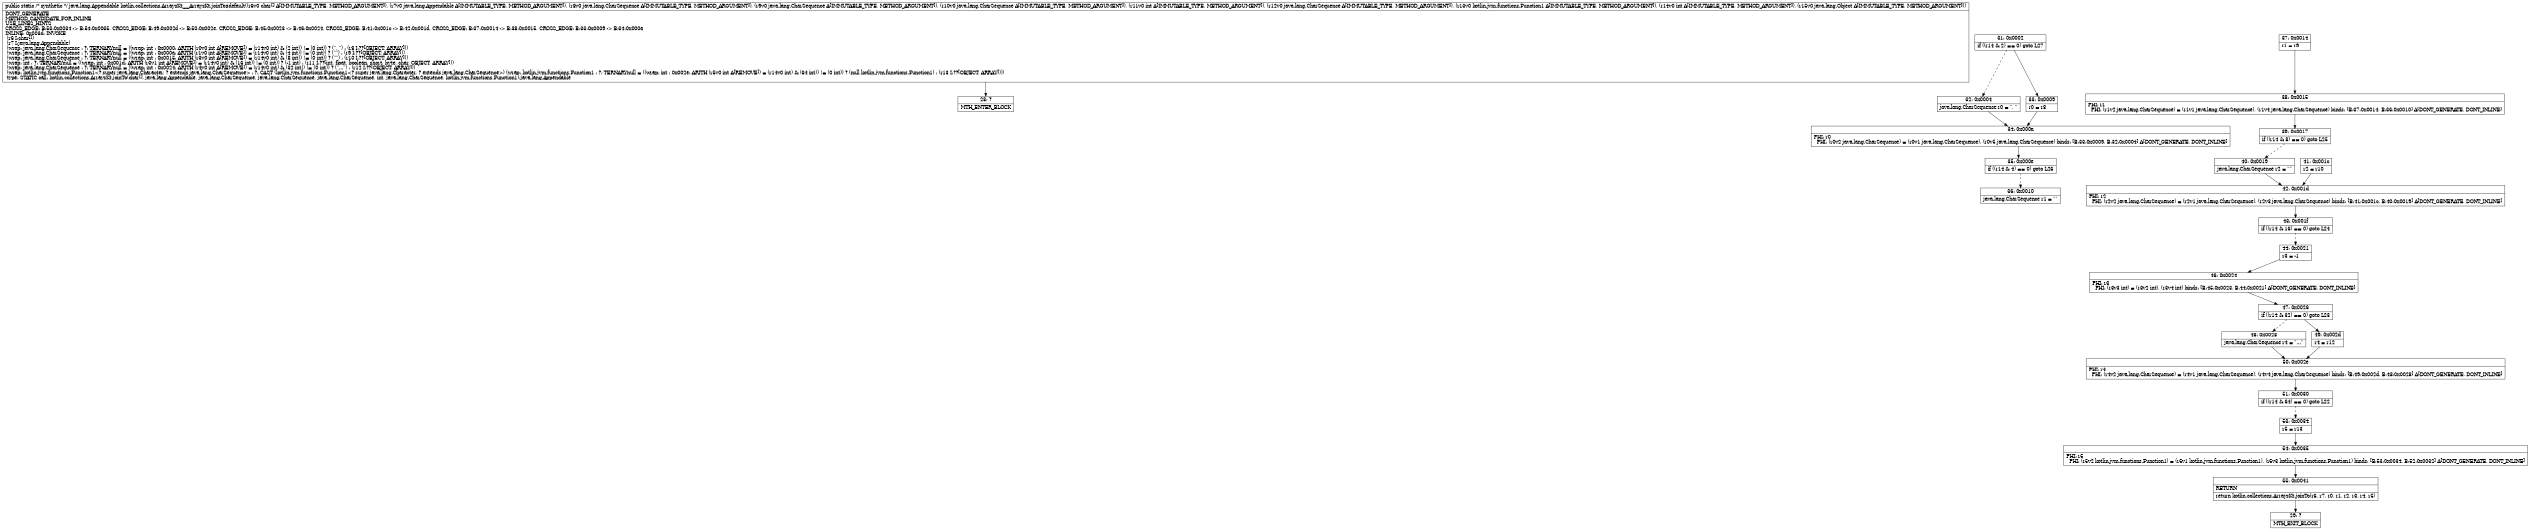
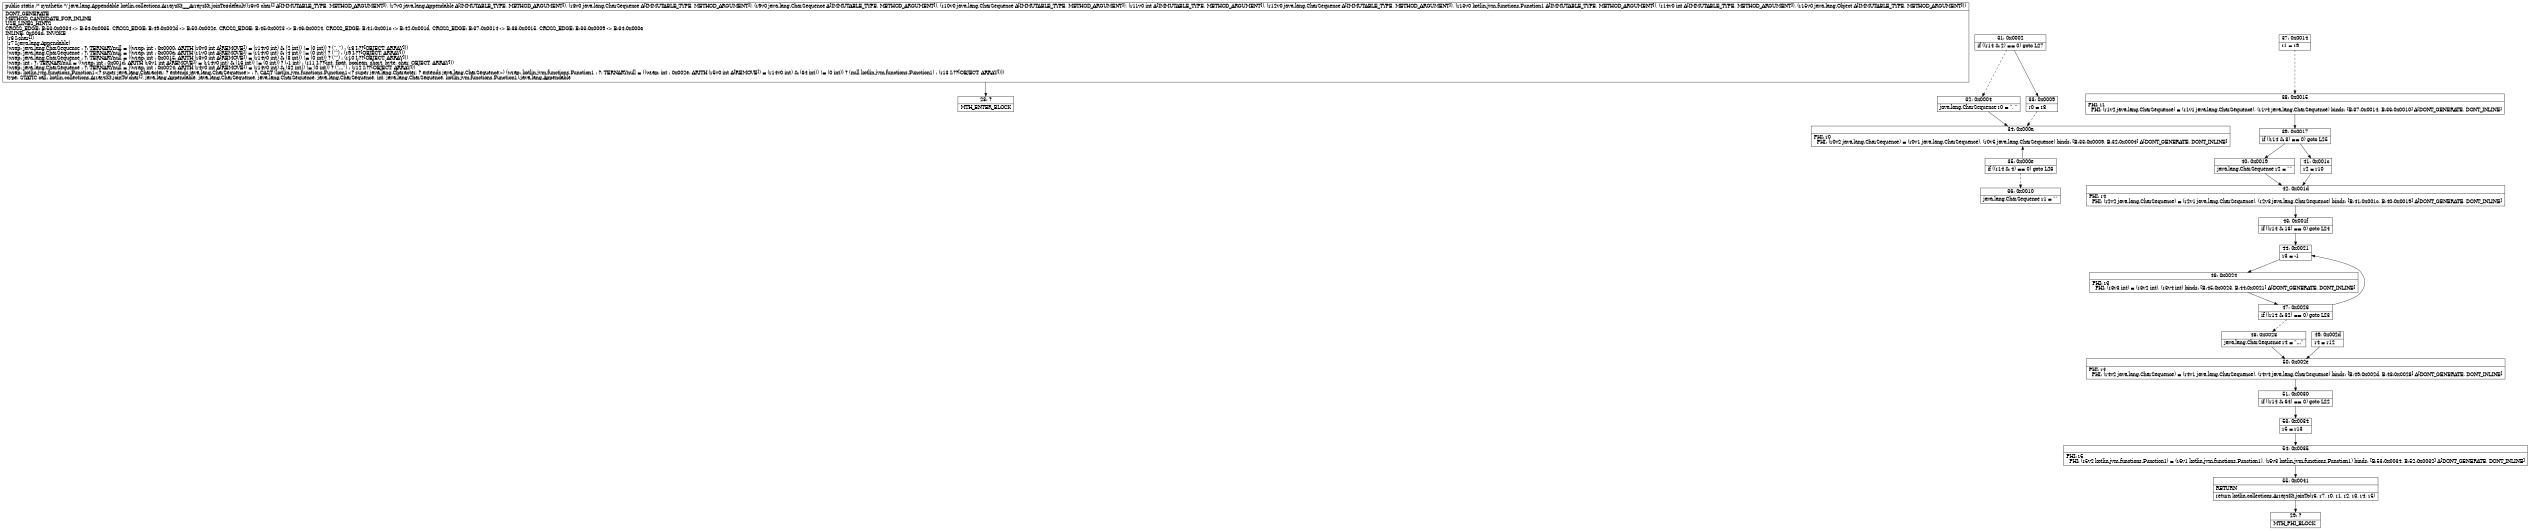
(2295, 70) -> (2295, 70)
(2033, 118) -> (2033, 118)
(2276, 150) -> (2276, 150)
none -> (2305, 150)
(2018, 151) -> (2023, 154)
(2098, 197) -> (2098, 197)
(2296, 237) -> (2296, 237)
(2310, 325) -> (2362, 274)
(2296, 411) -> (2296, 411)
(2296, 524) -> (2294, 524)
